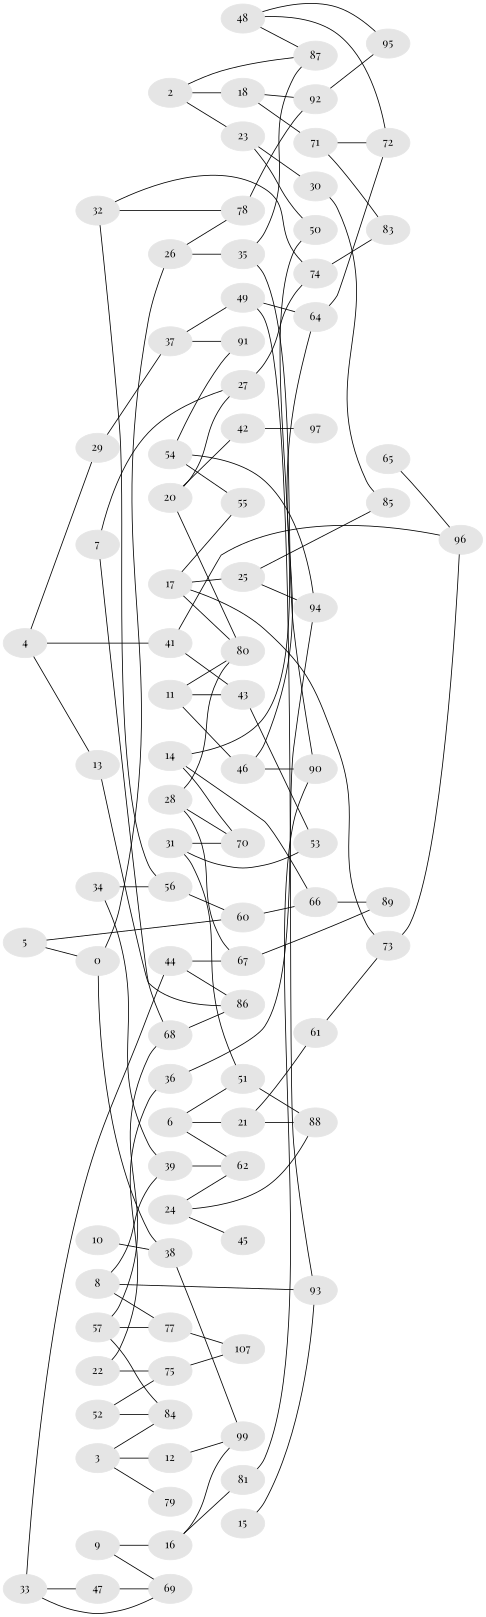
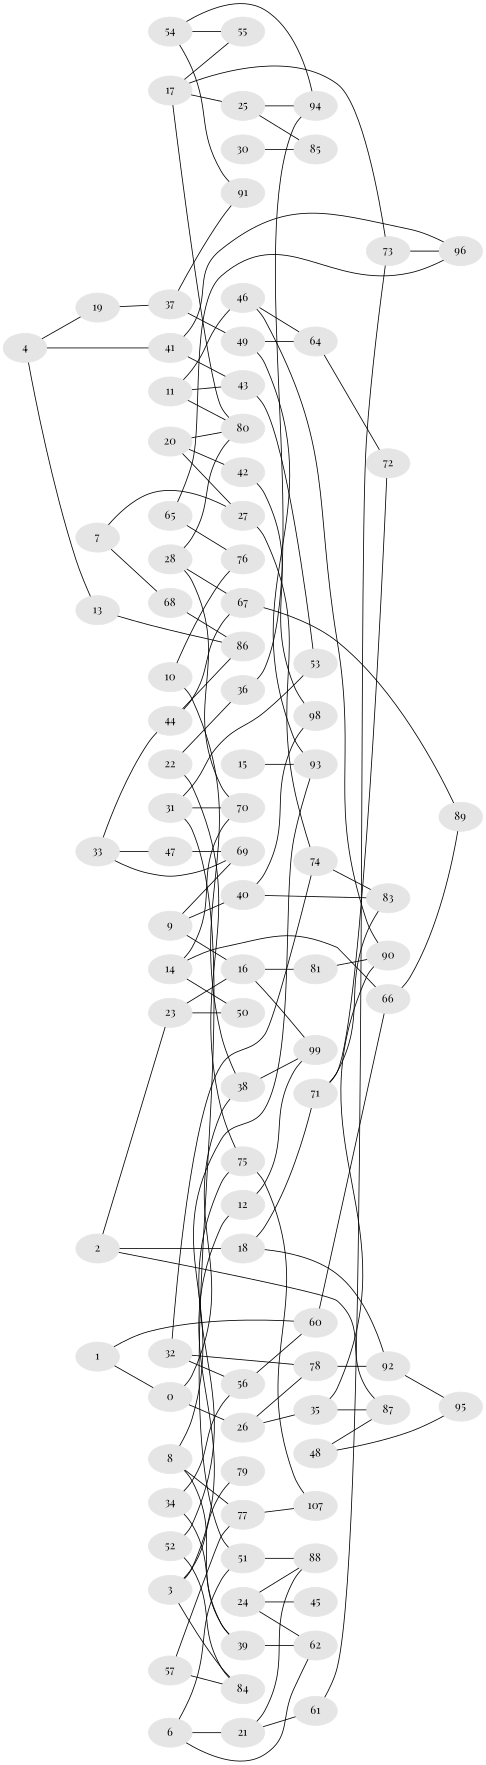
(349, 45) -> none
(284, 165) -> (202, 994)
(316, 428) -> (316, 716)
(98, 448) -> (98, 308)
none -> (243, 559)
none -> (243, 895)
(25, 943) -> (98, 1357)
(131, 1132) -> none
